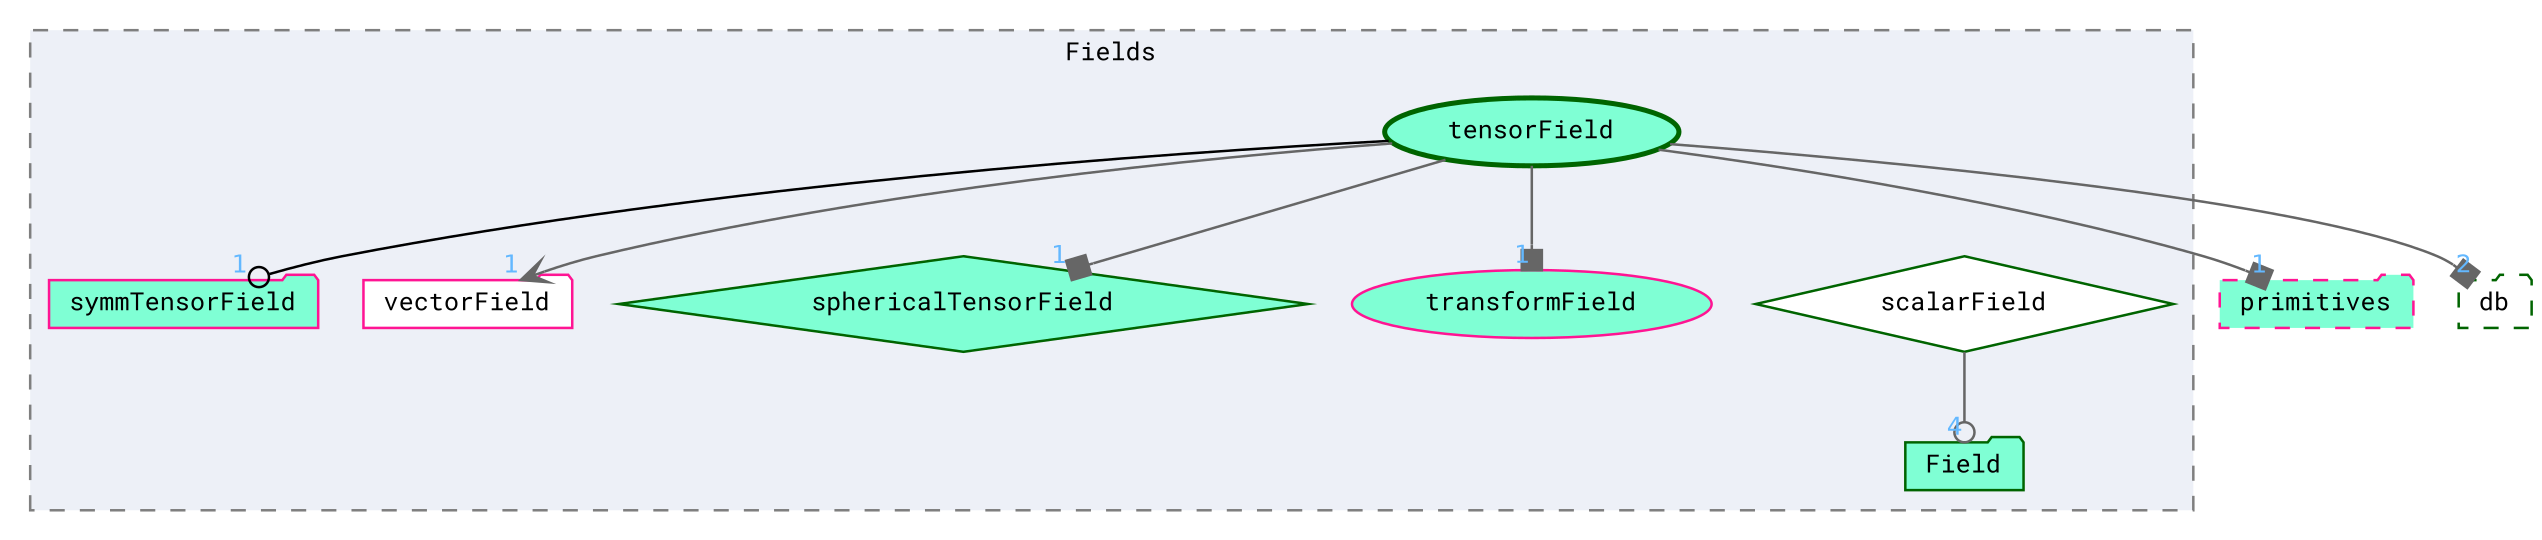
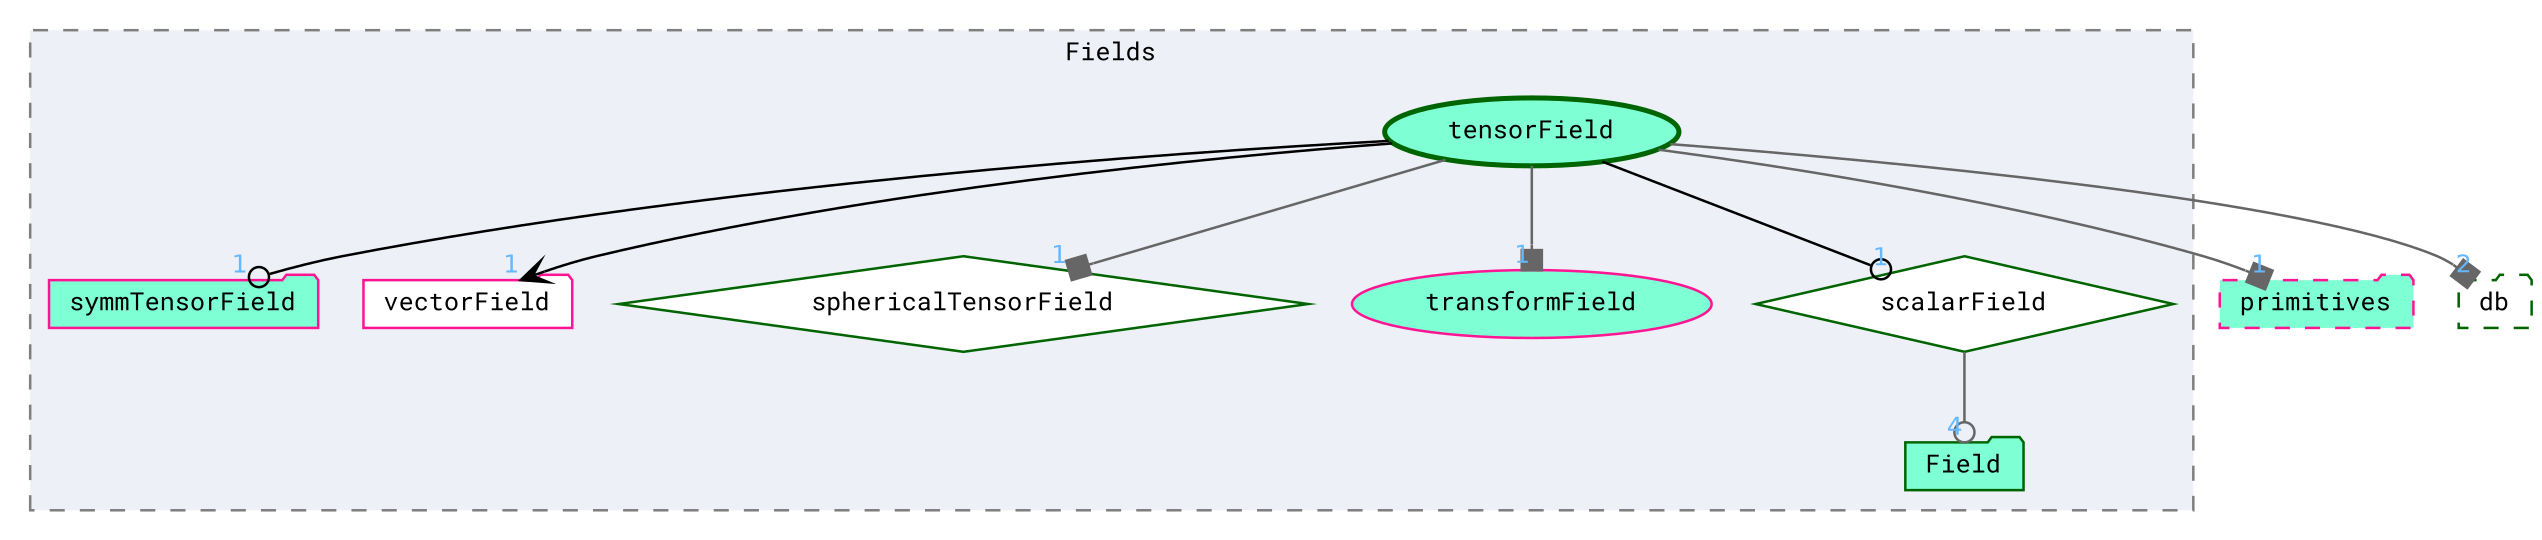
(965, 189) -> (965, 189)
none -> (1736, 213)
(963, 304) -> (963, 304)
